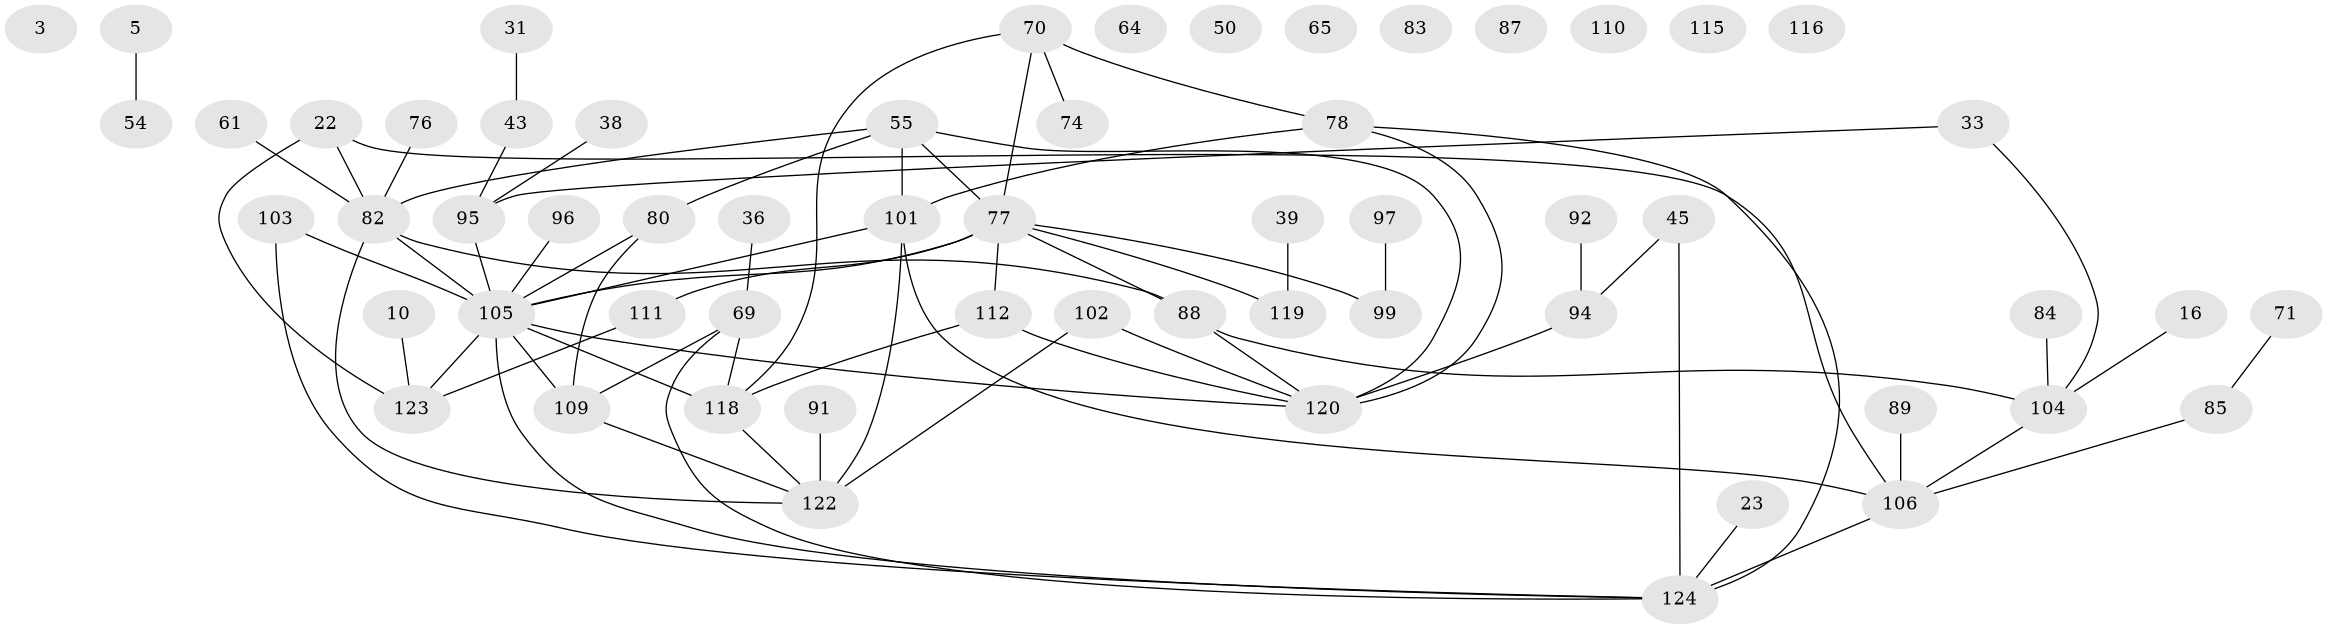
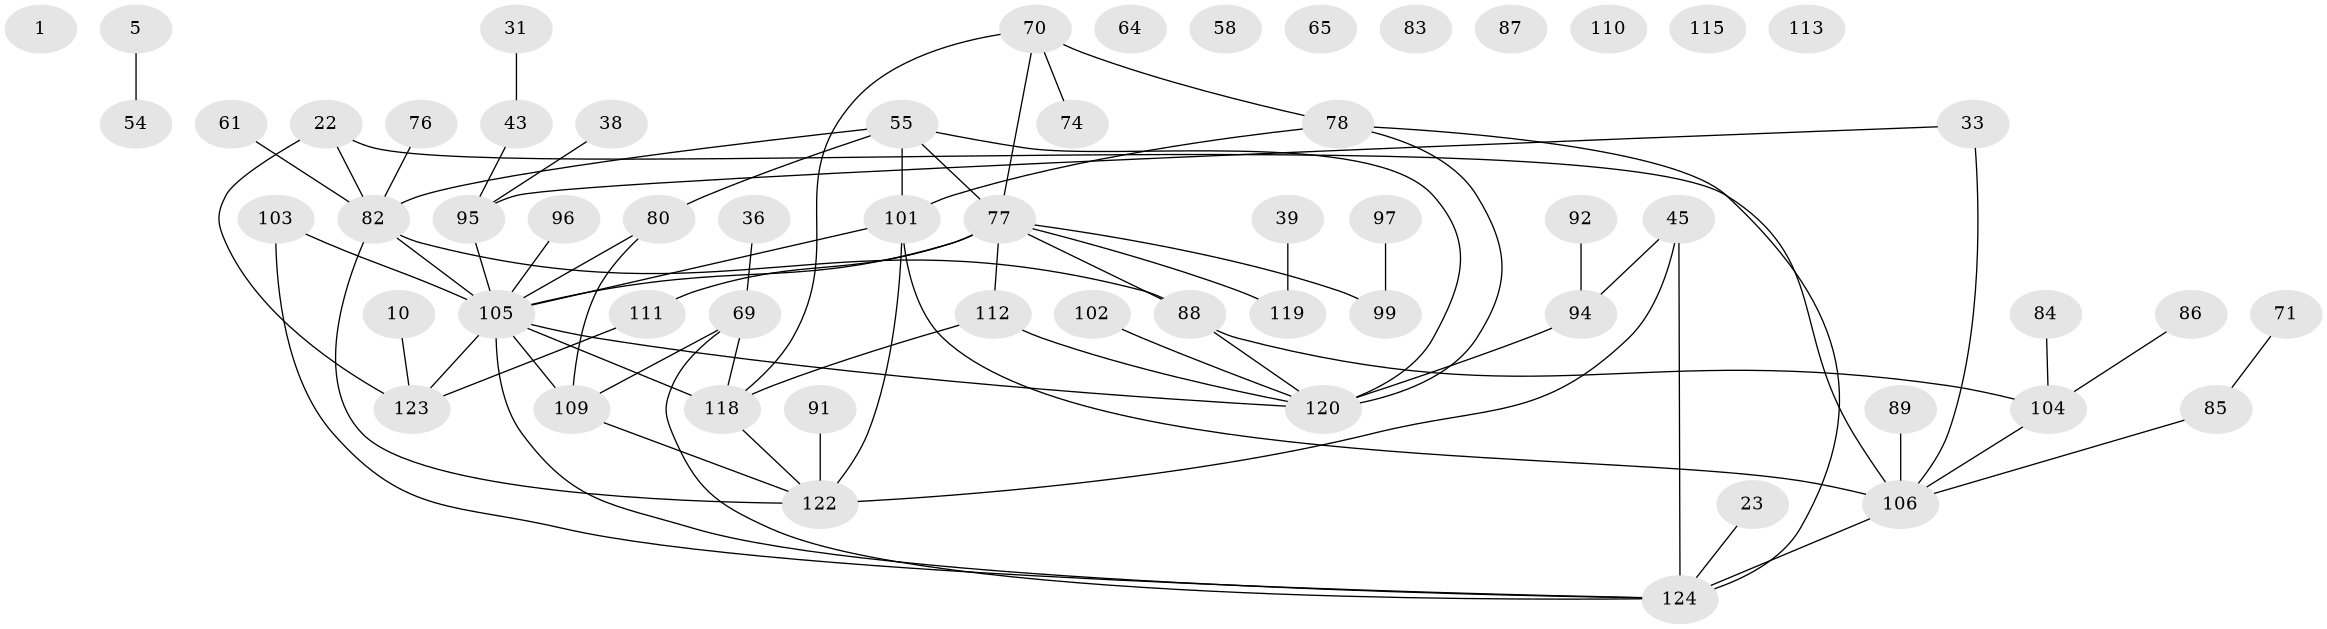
(41, 29) -> (41, 29)
(1226, 29) -> (1226, 29)
(1807, 29) -> (1807, 29)
(2079, 257) -> (1972, 321)
(2191, 314) -> (2191, 314)
(956, 409) -> (1285, 452)
